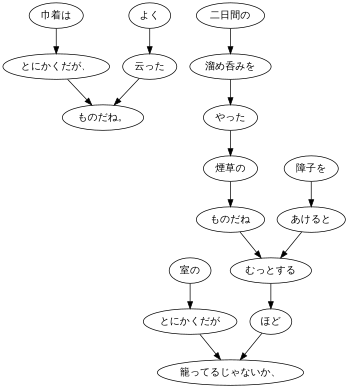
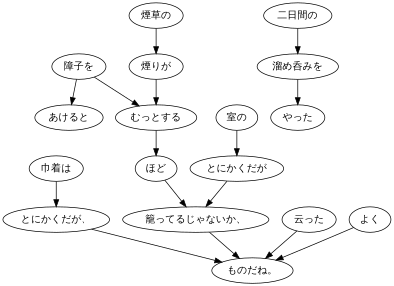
(150, 38) -> (318, 243)
(230, 140) -> none
(230, 220) -> (156, 67)
(293, 242) -> (114, 90)
none -> (222, 243)
